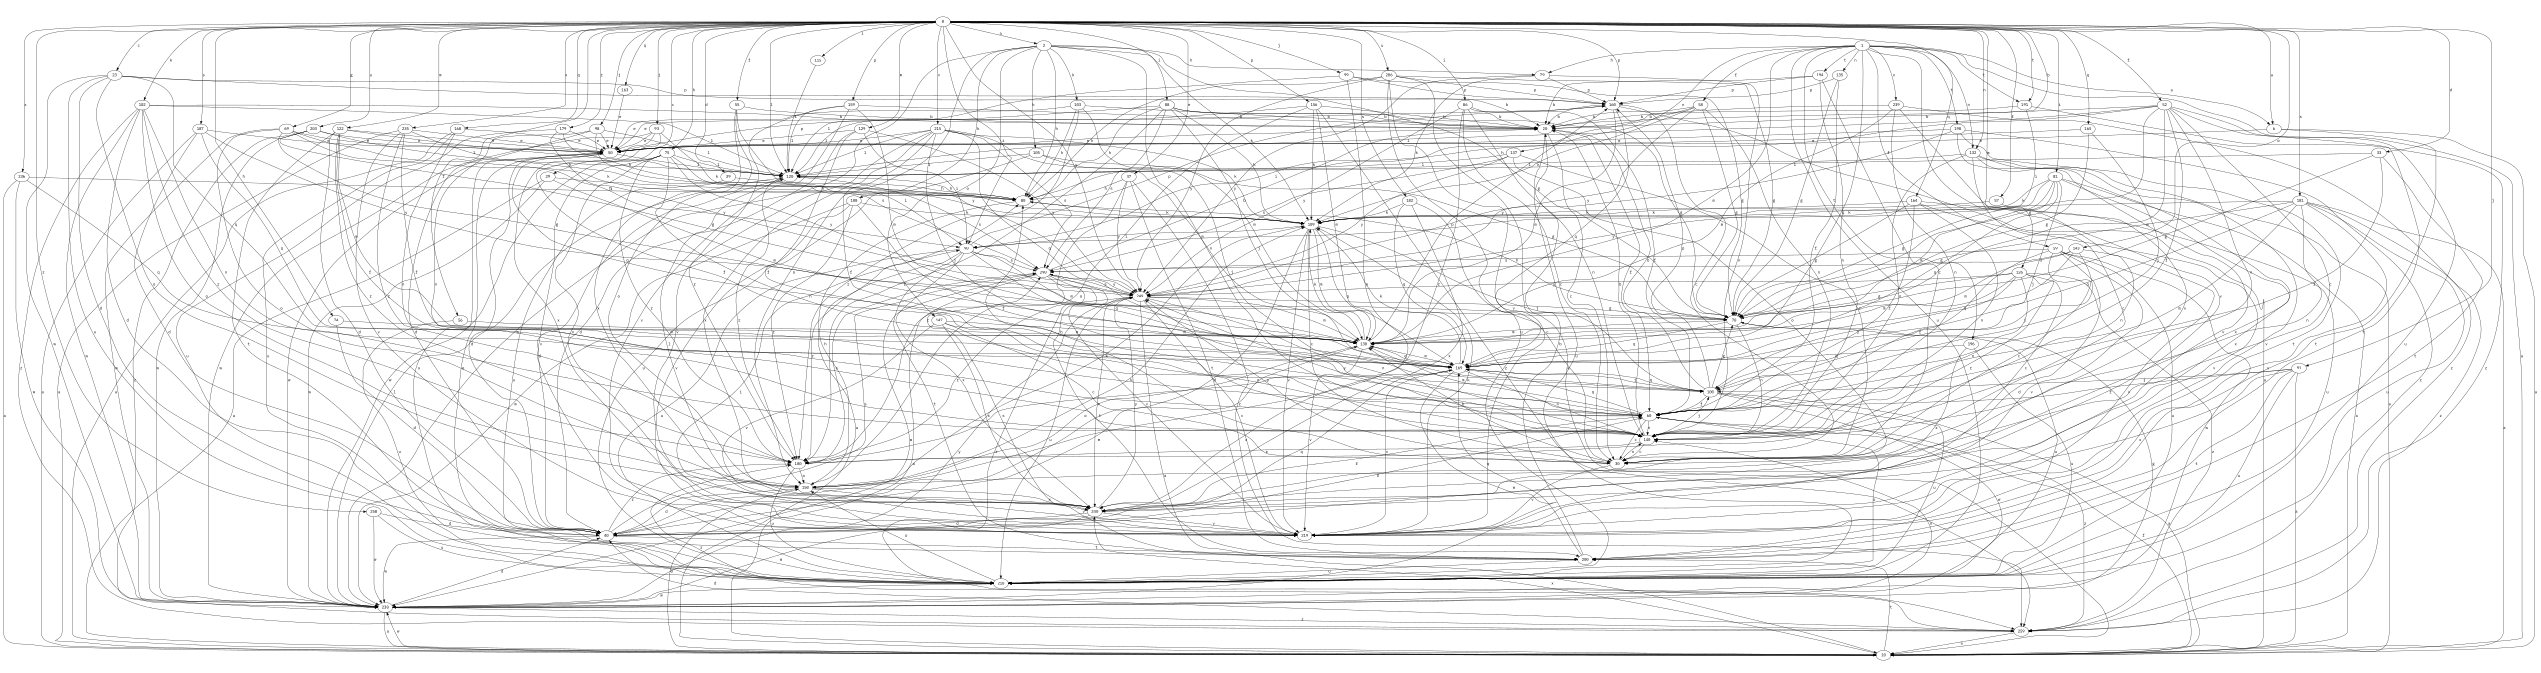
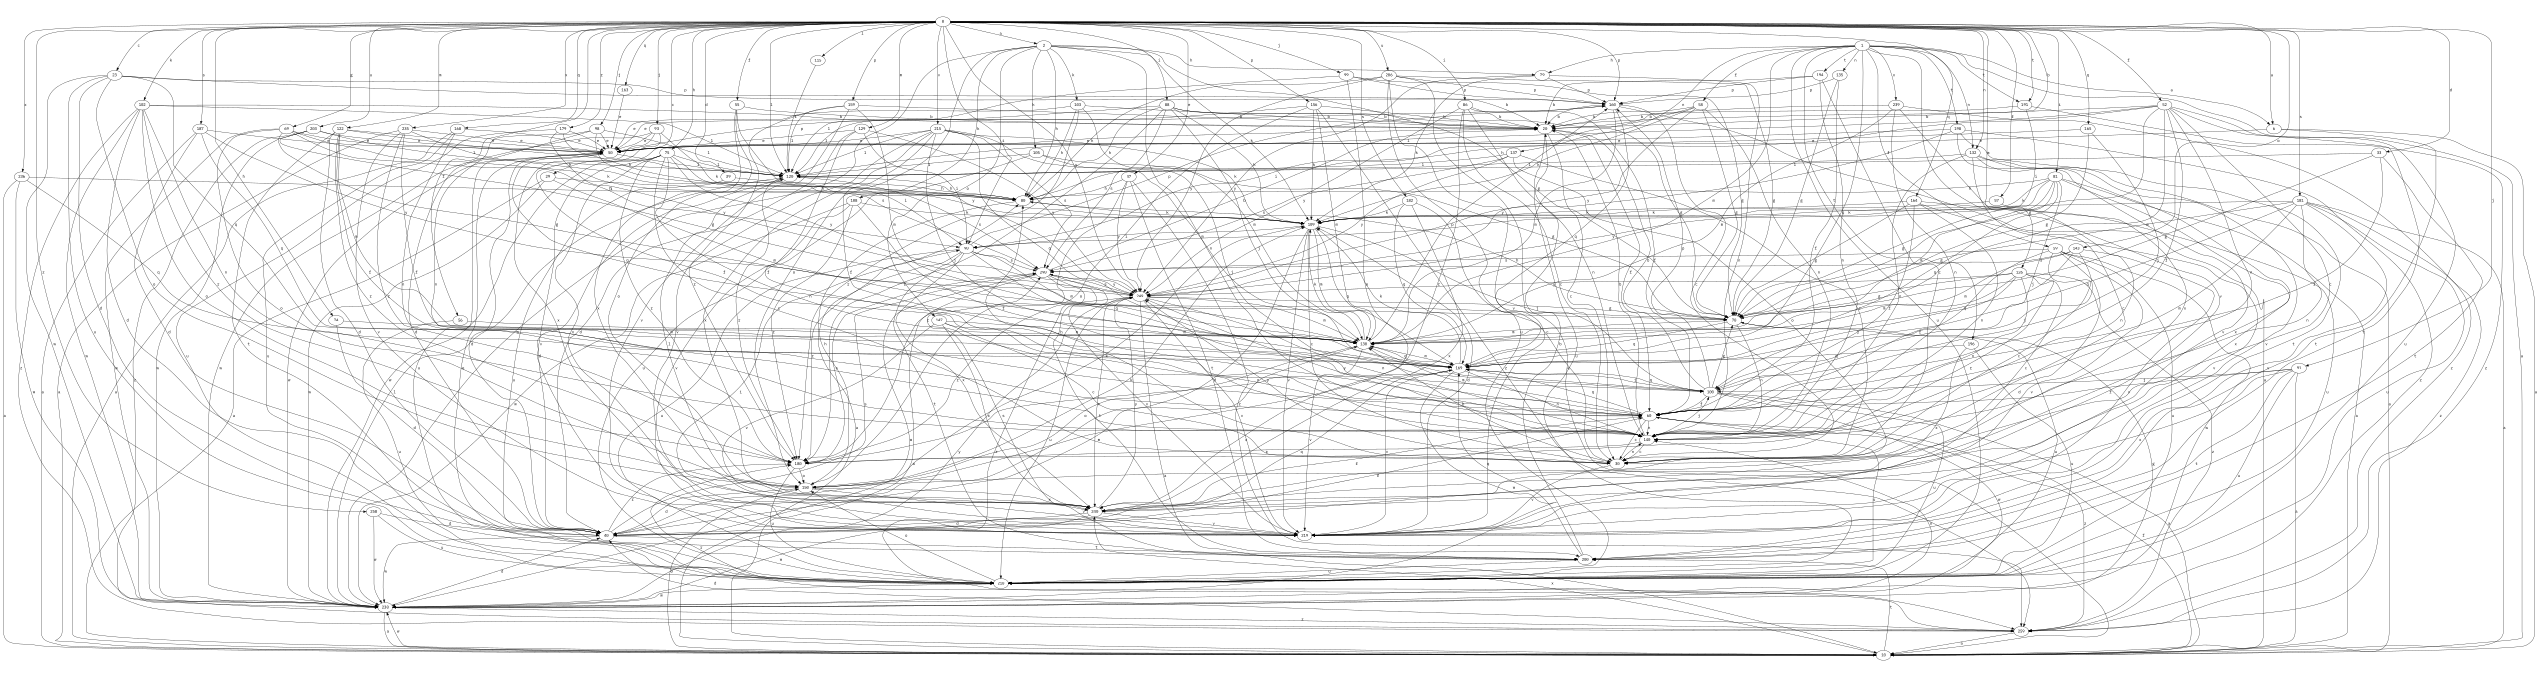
none -> (1541, 191)
(1468, 380) -> (1468, 380)
none -> (1043, 419)
